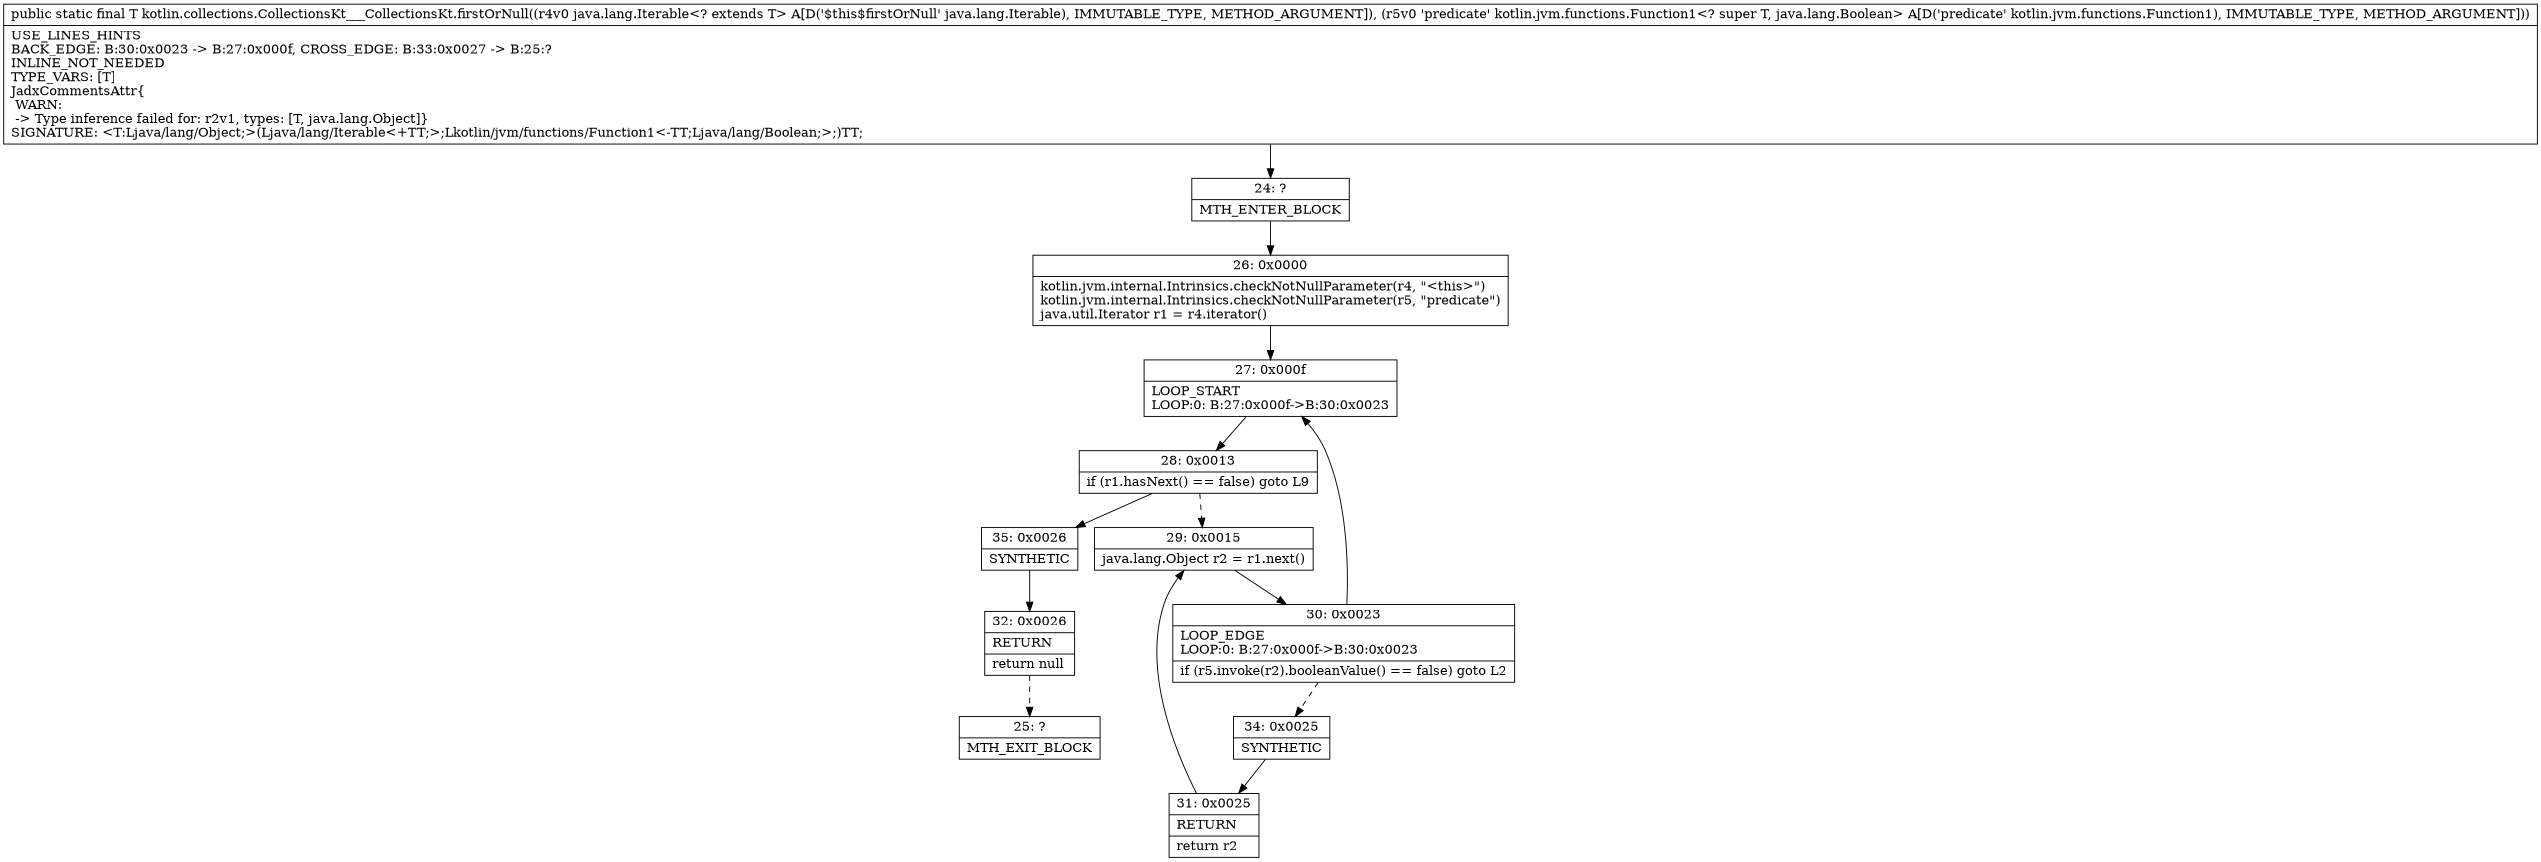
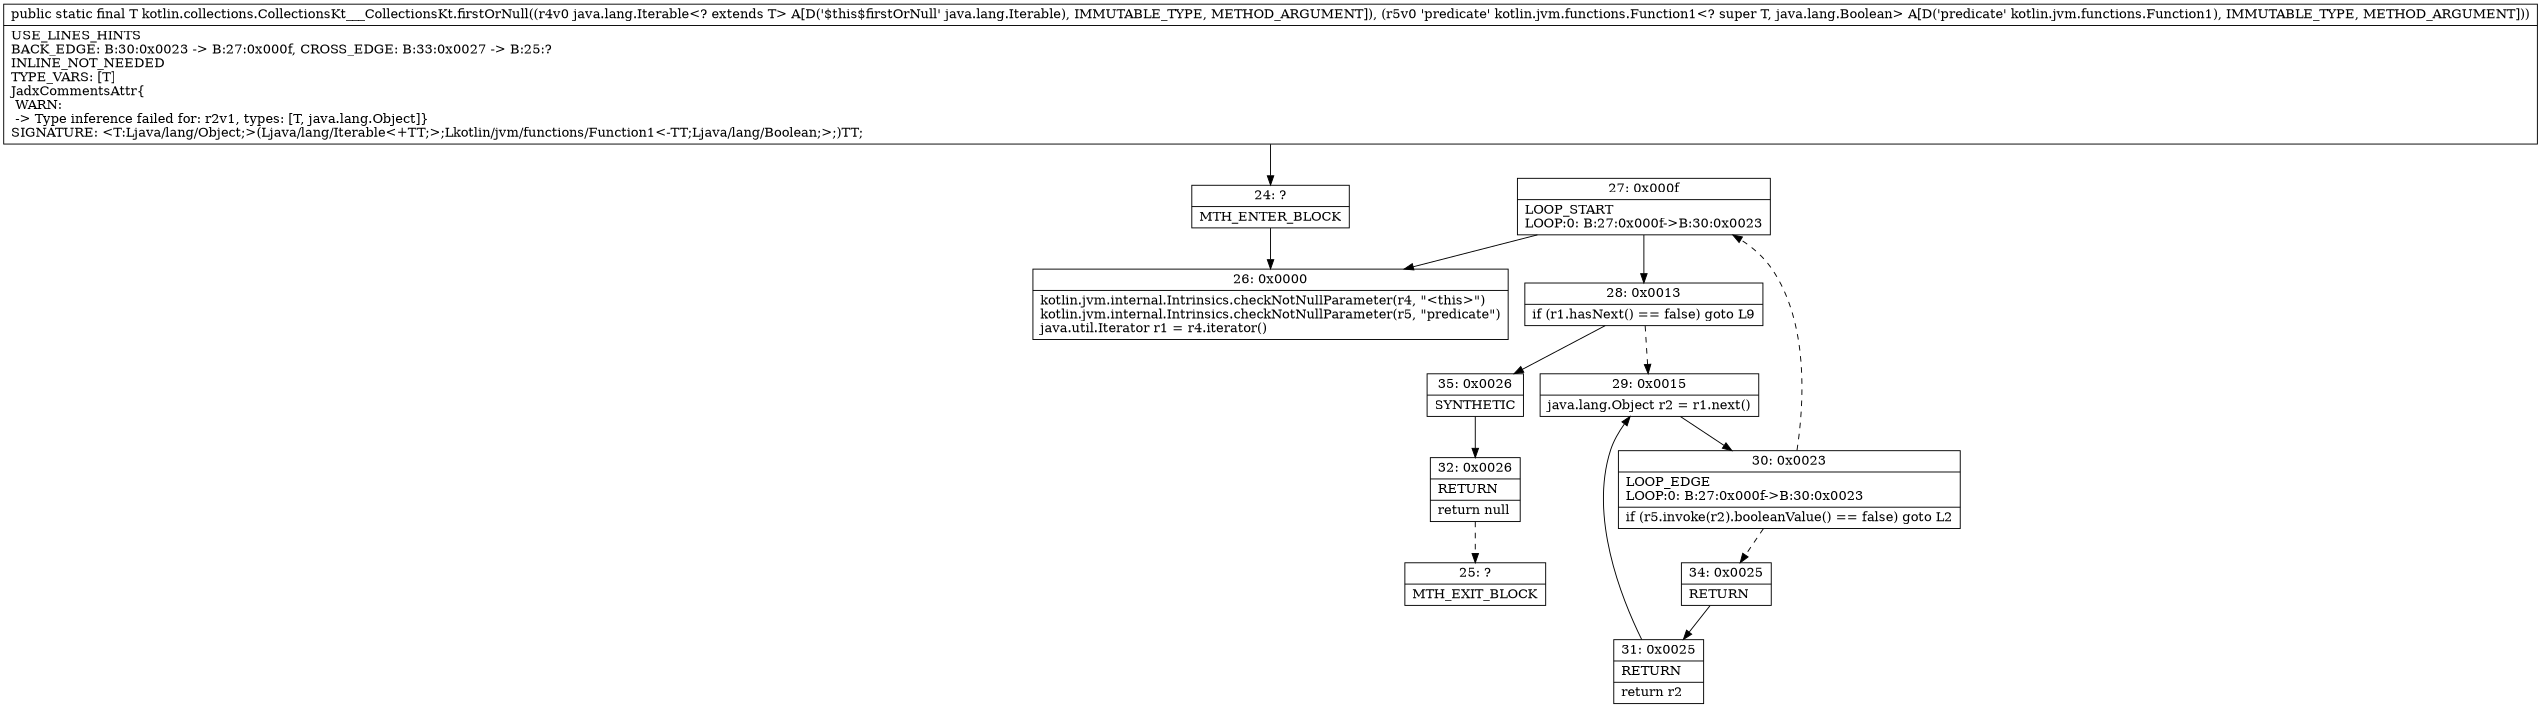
(1271, 338) -> (1475, 251)
(1342, 510) -> (1798, 336)
(1282, 748) -> (1719, 594)
